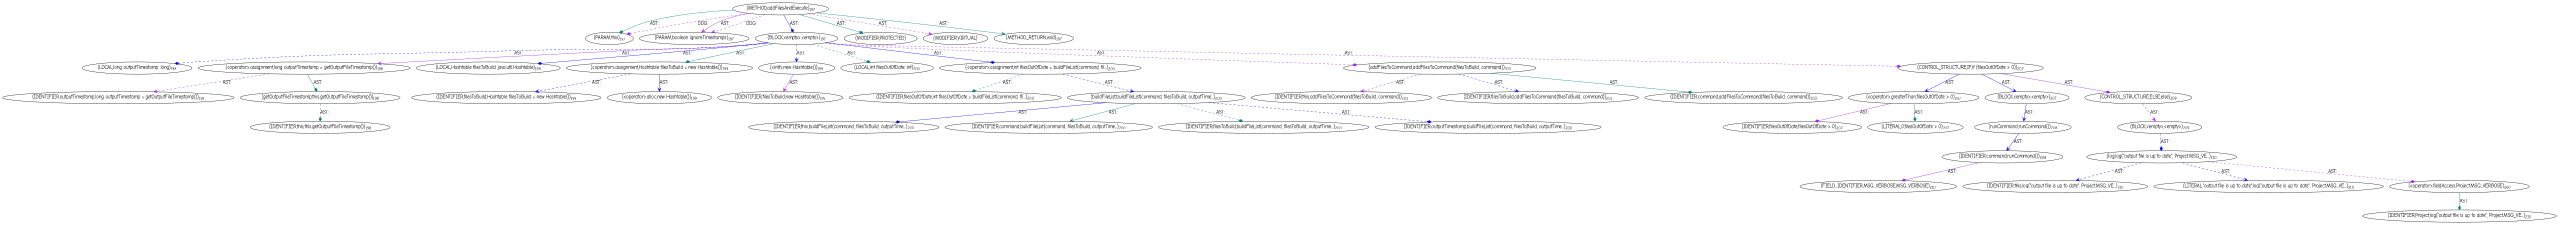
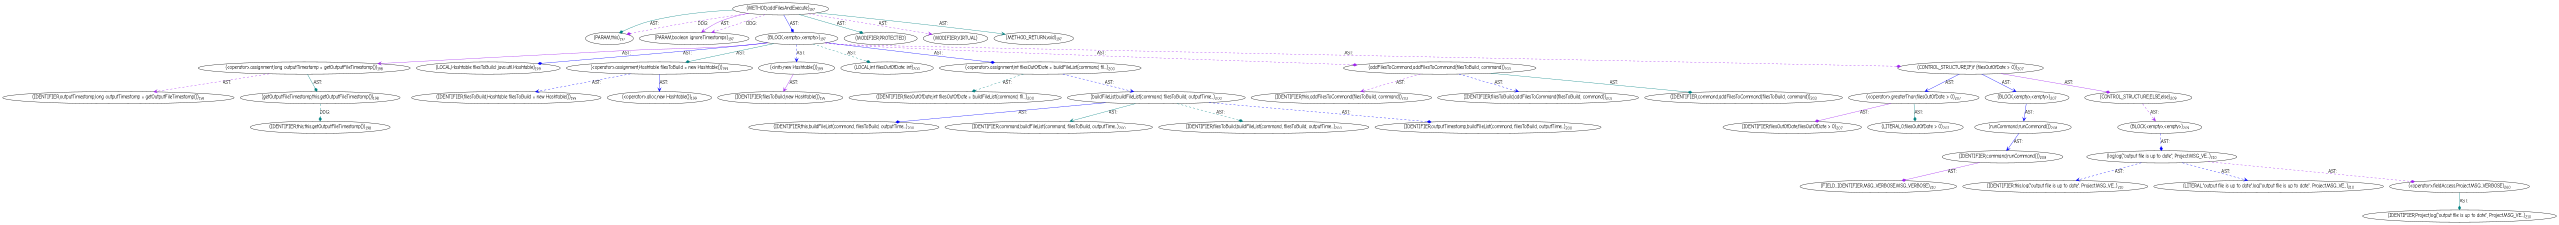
(137, 68) -> none
(325, 112) -> (325, 112)
